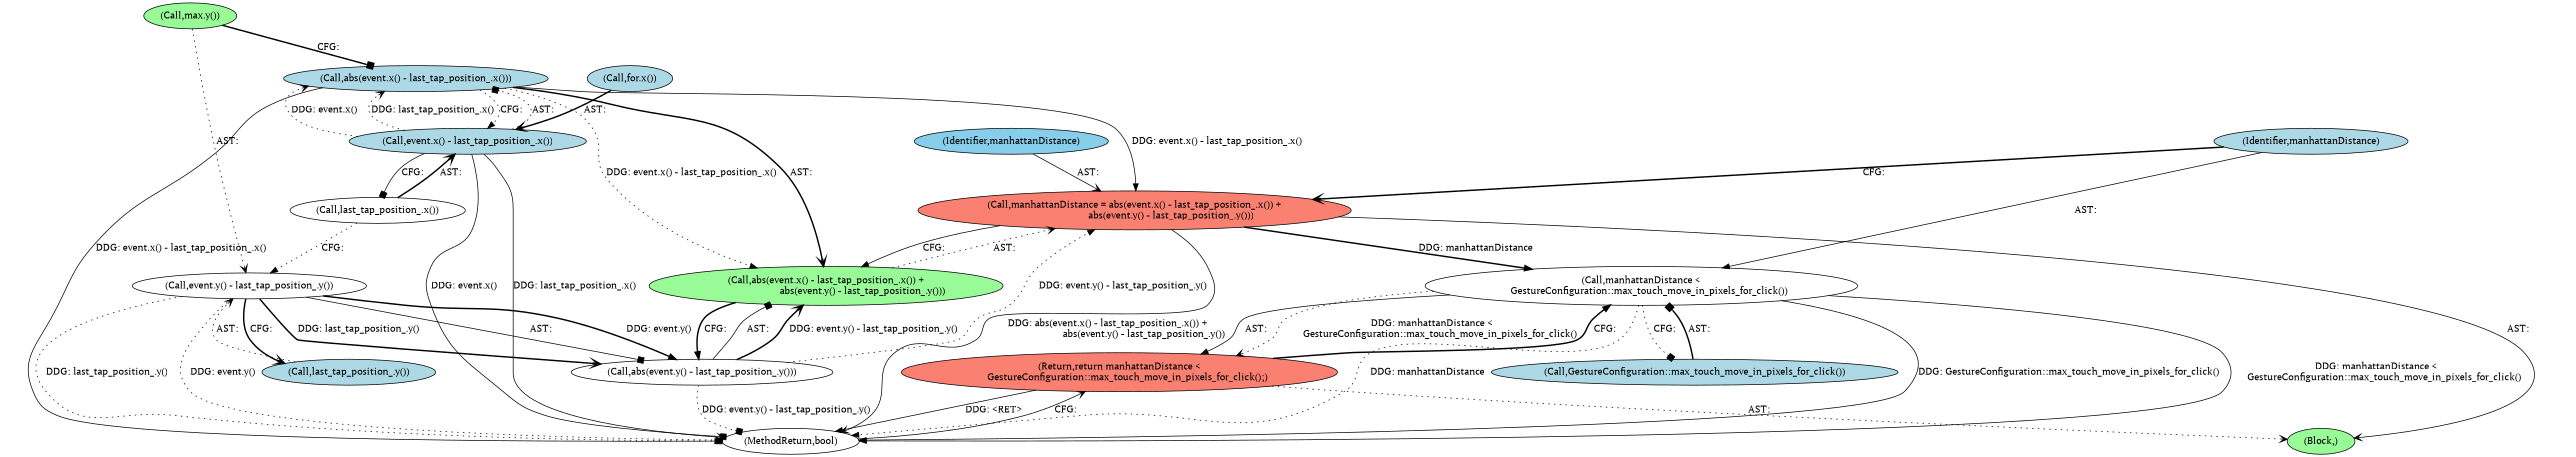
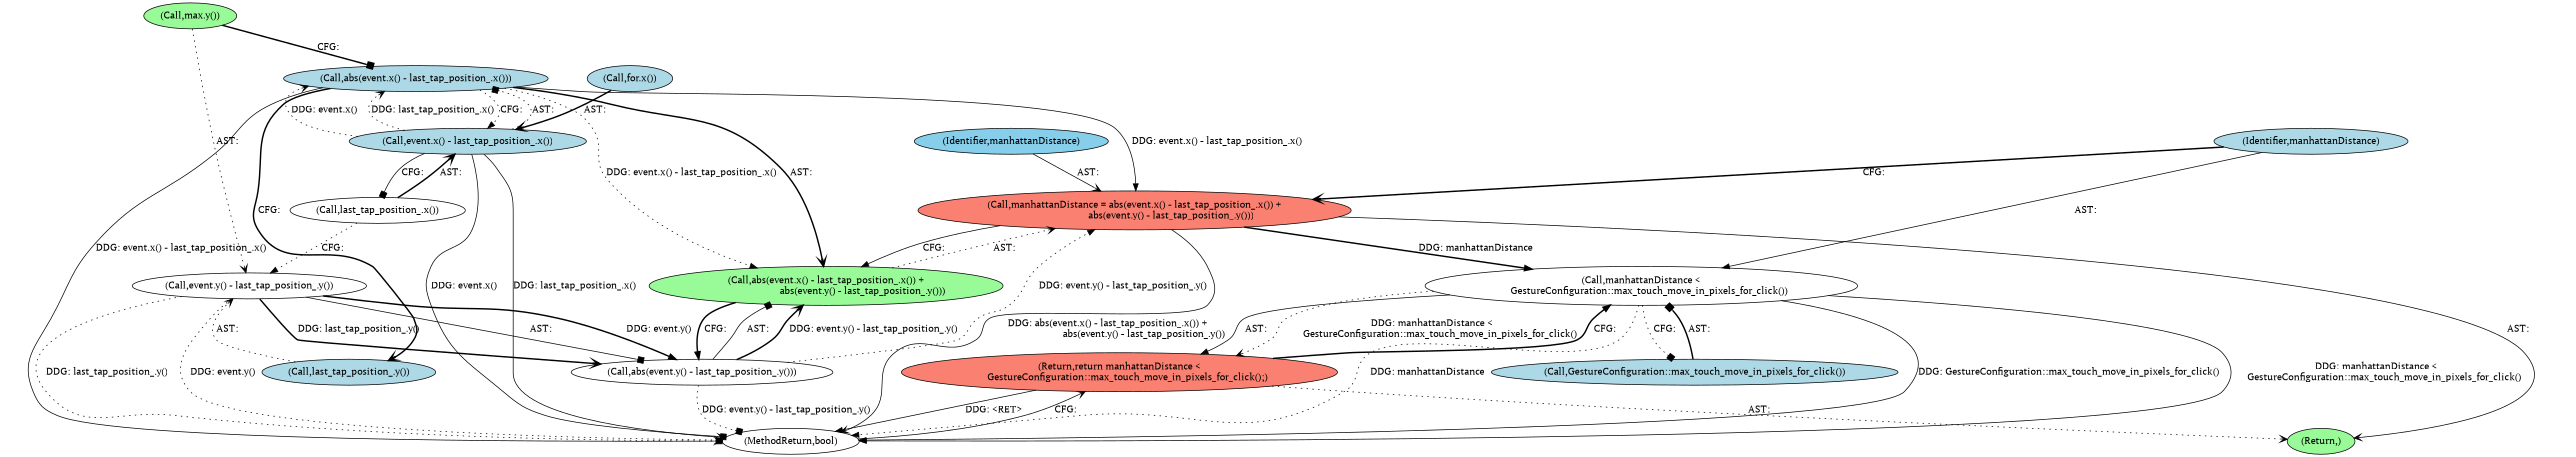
(248, 337) -> (278, 249)
(145, 429) -> (145, 429)
(2321, 441) -> (2321, 441)
